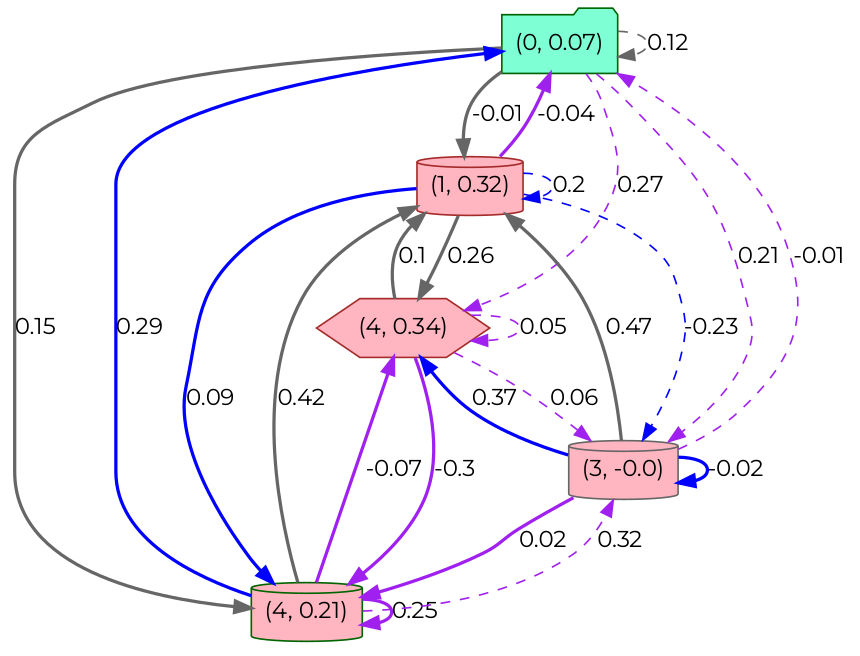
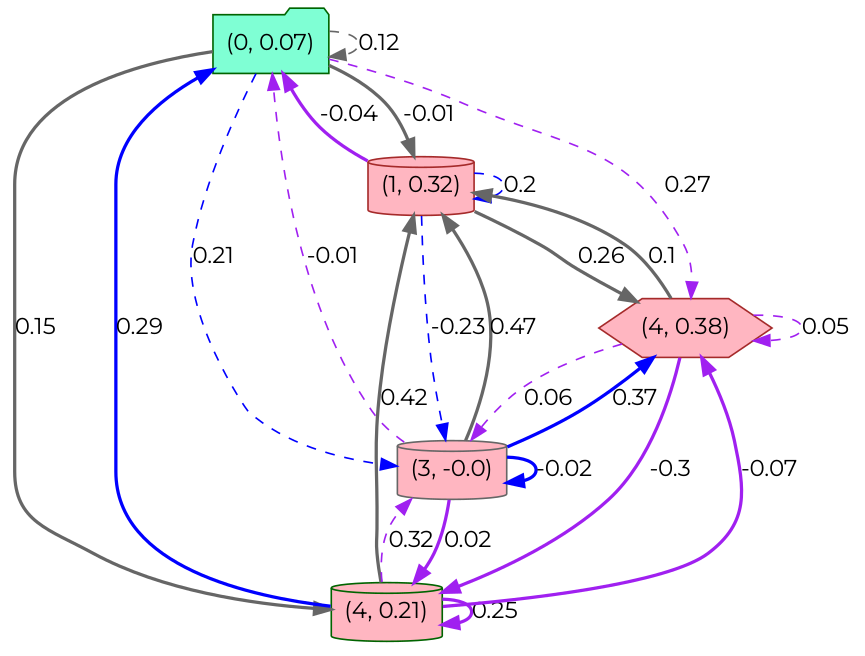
(729, 243) -> (200, 314)
(199, 320) -> none
(403, 328) -> (685, 328)
